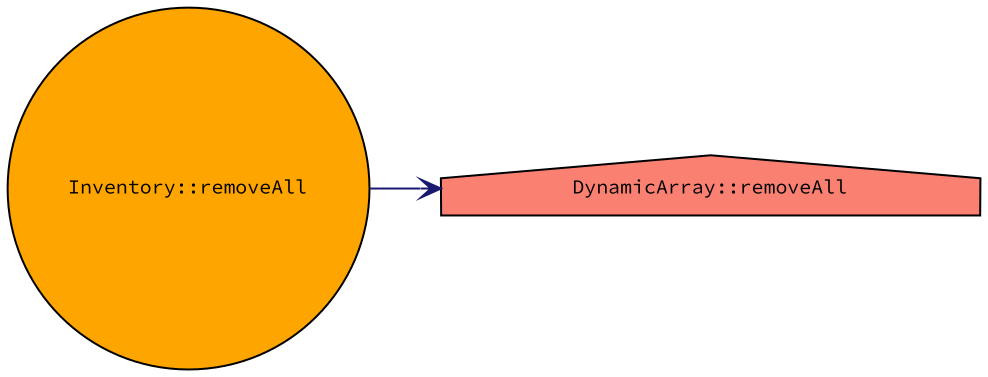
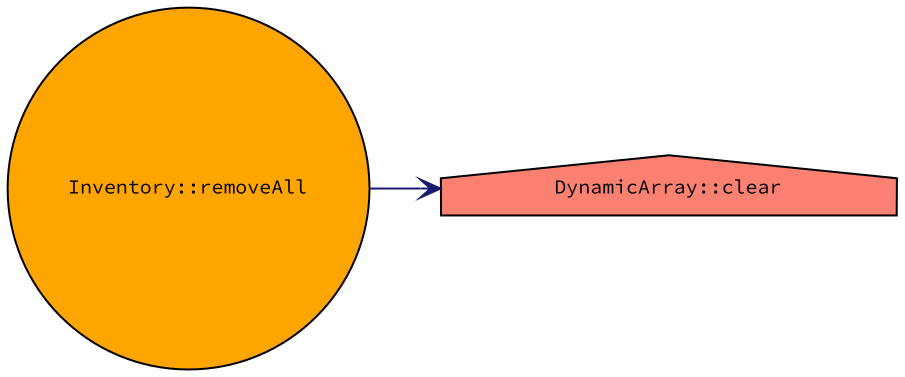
(711, 189) -> (669, 189)
